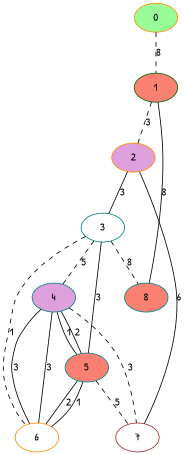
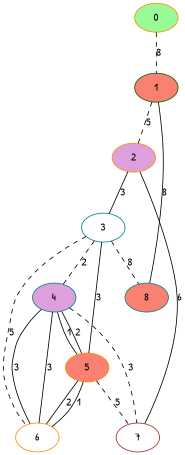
(148, 123) -> (149, 123)
(84, 263) -> (84, 263)
(12, 333) -> (12, 333)
(87, 368) -> (87, 368)
